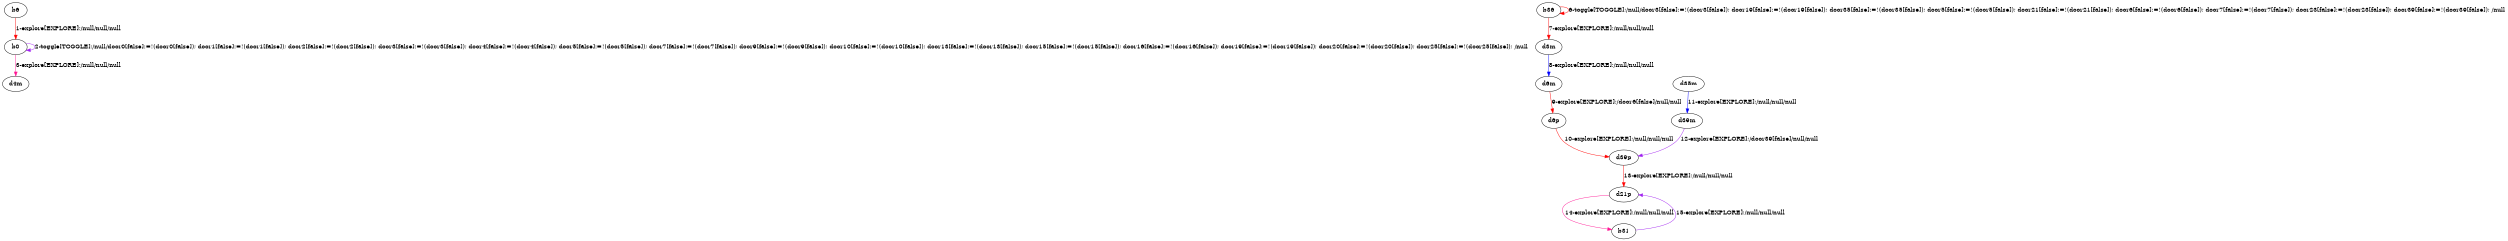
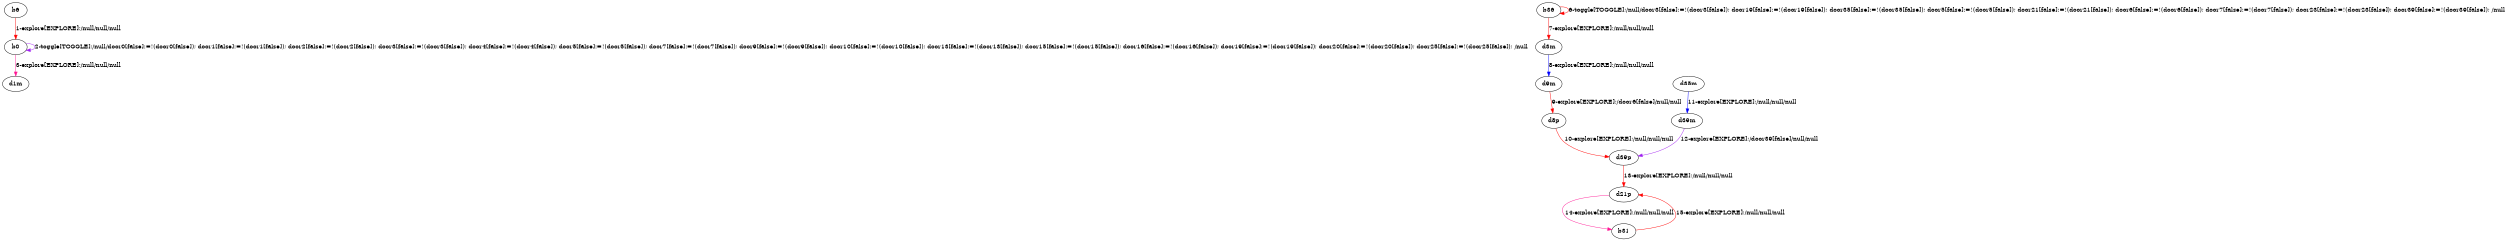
(16, 84) -> (16, 84)
(1549, 84) -> (1549, 84)
(1554, 121) -> (1554, 121)
(1675, 217) -> (1675, 217)
